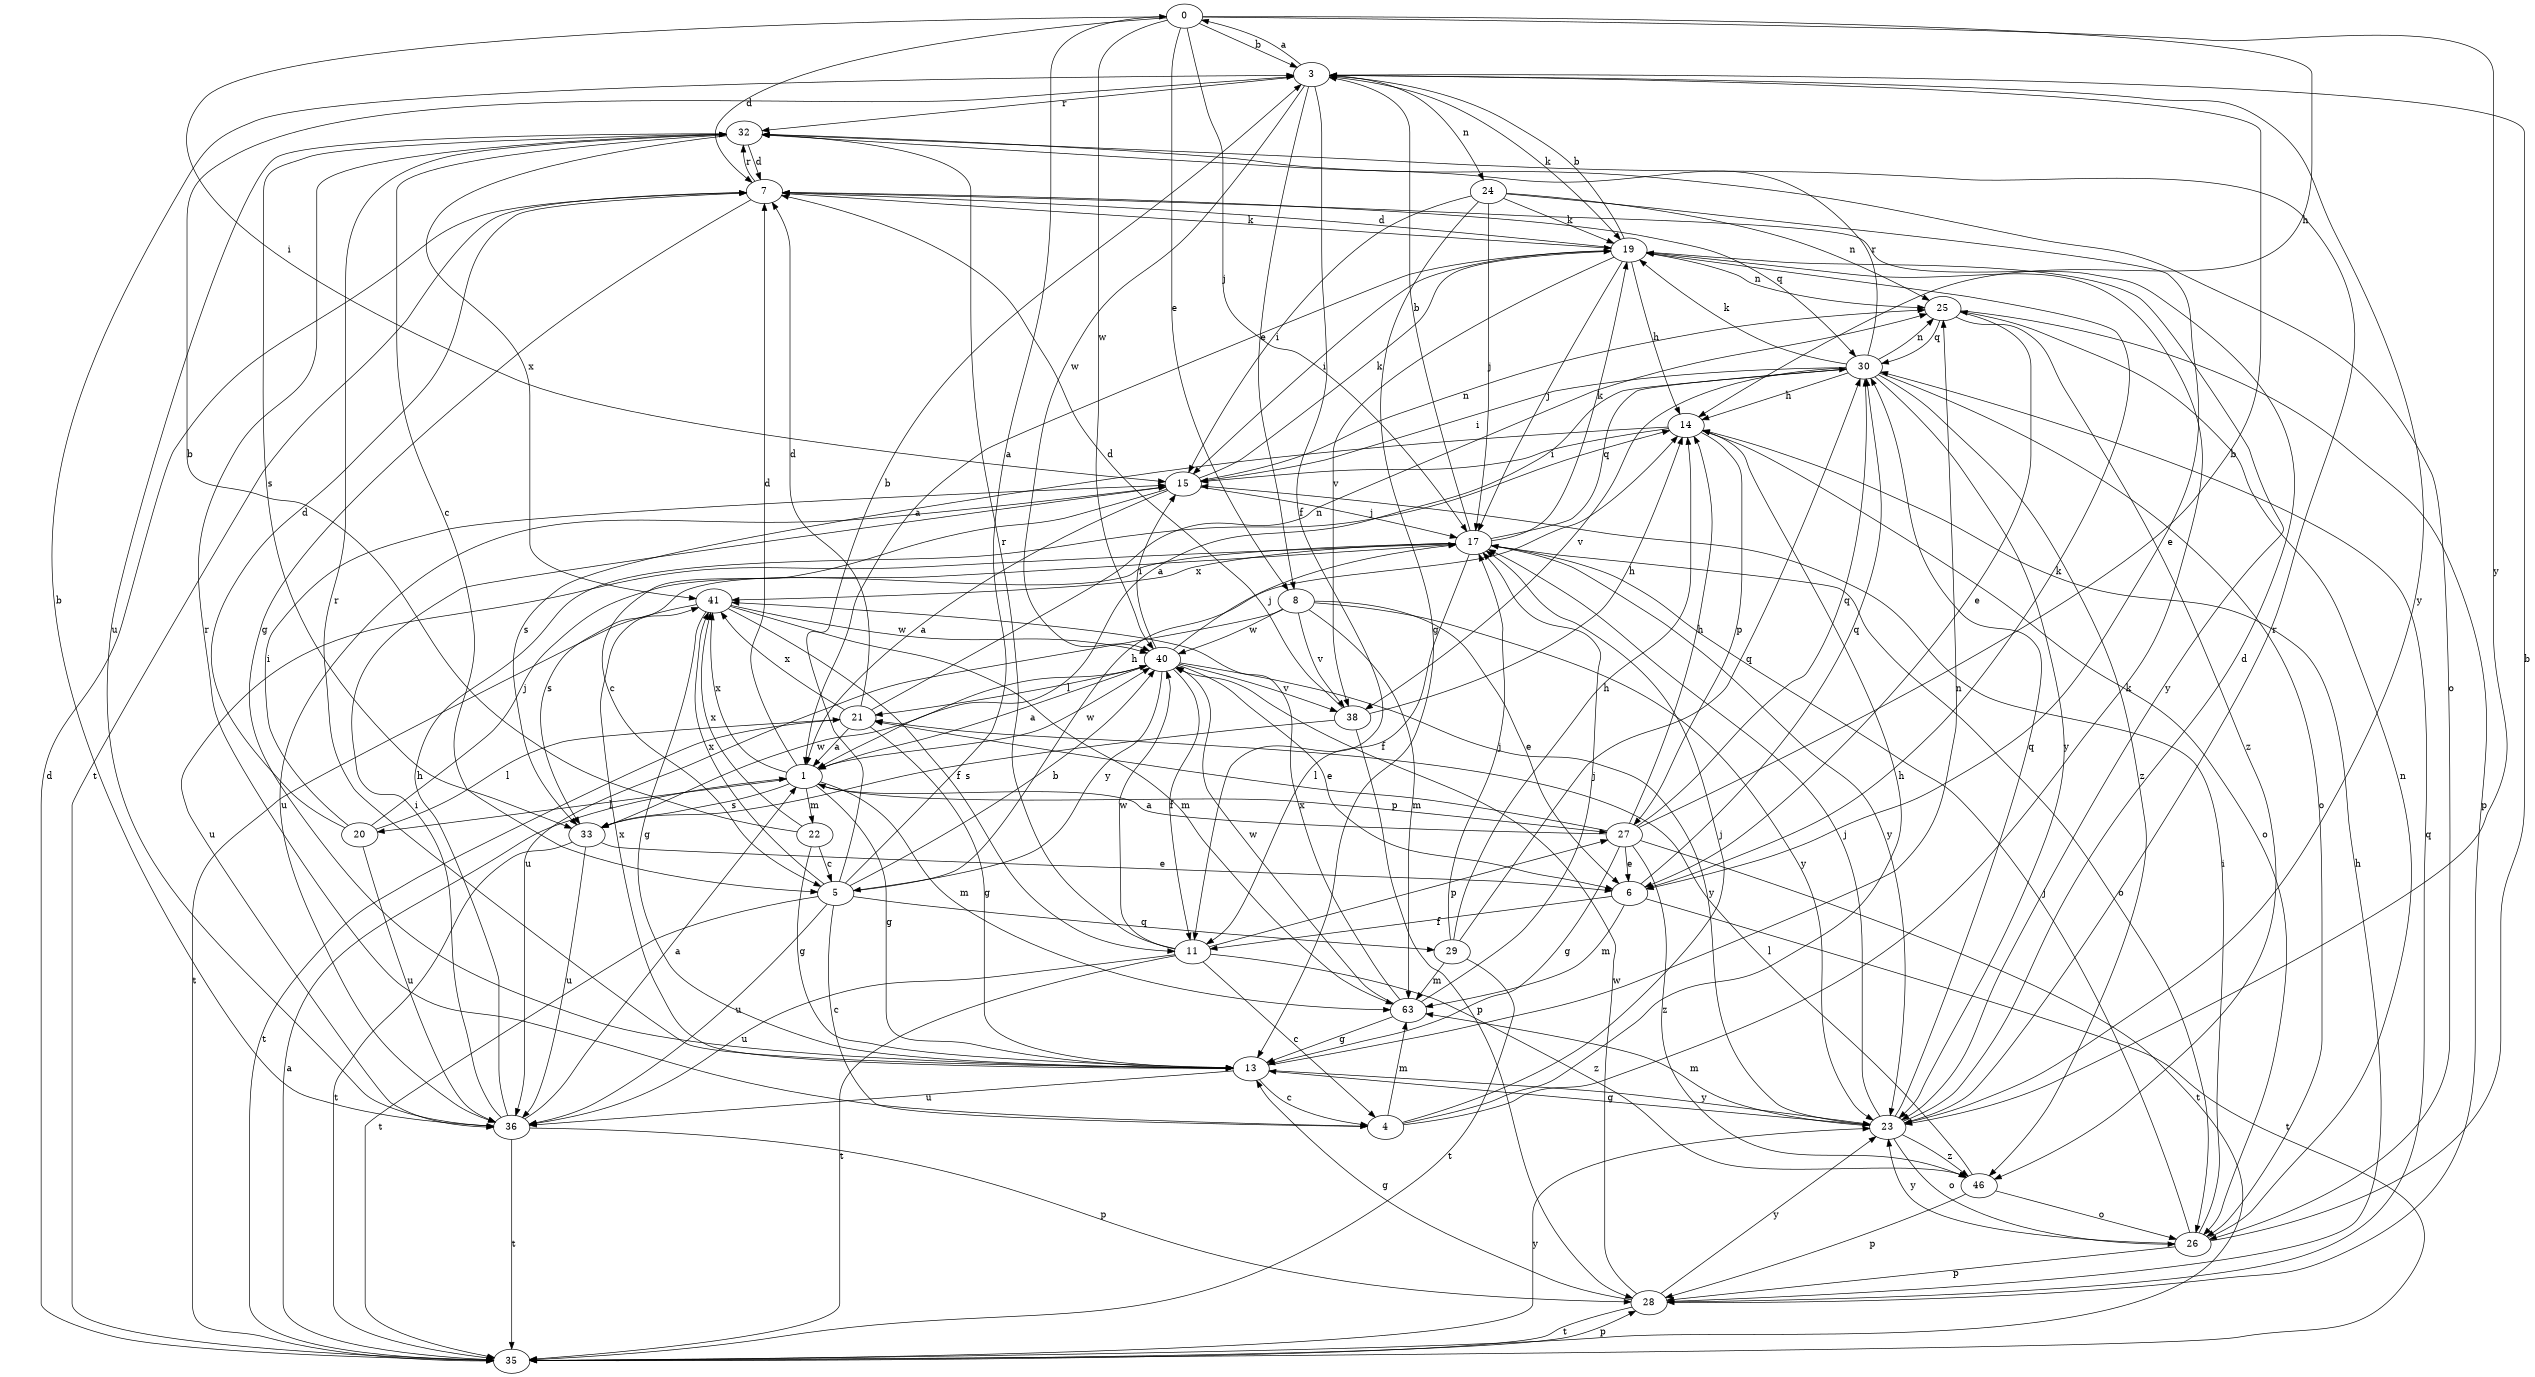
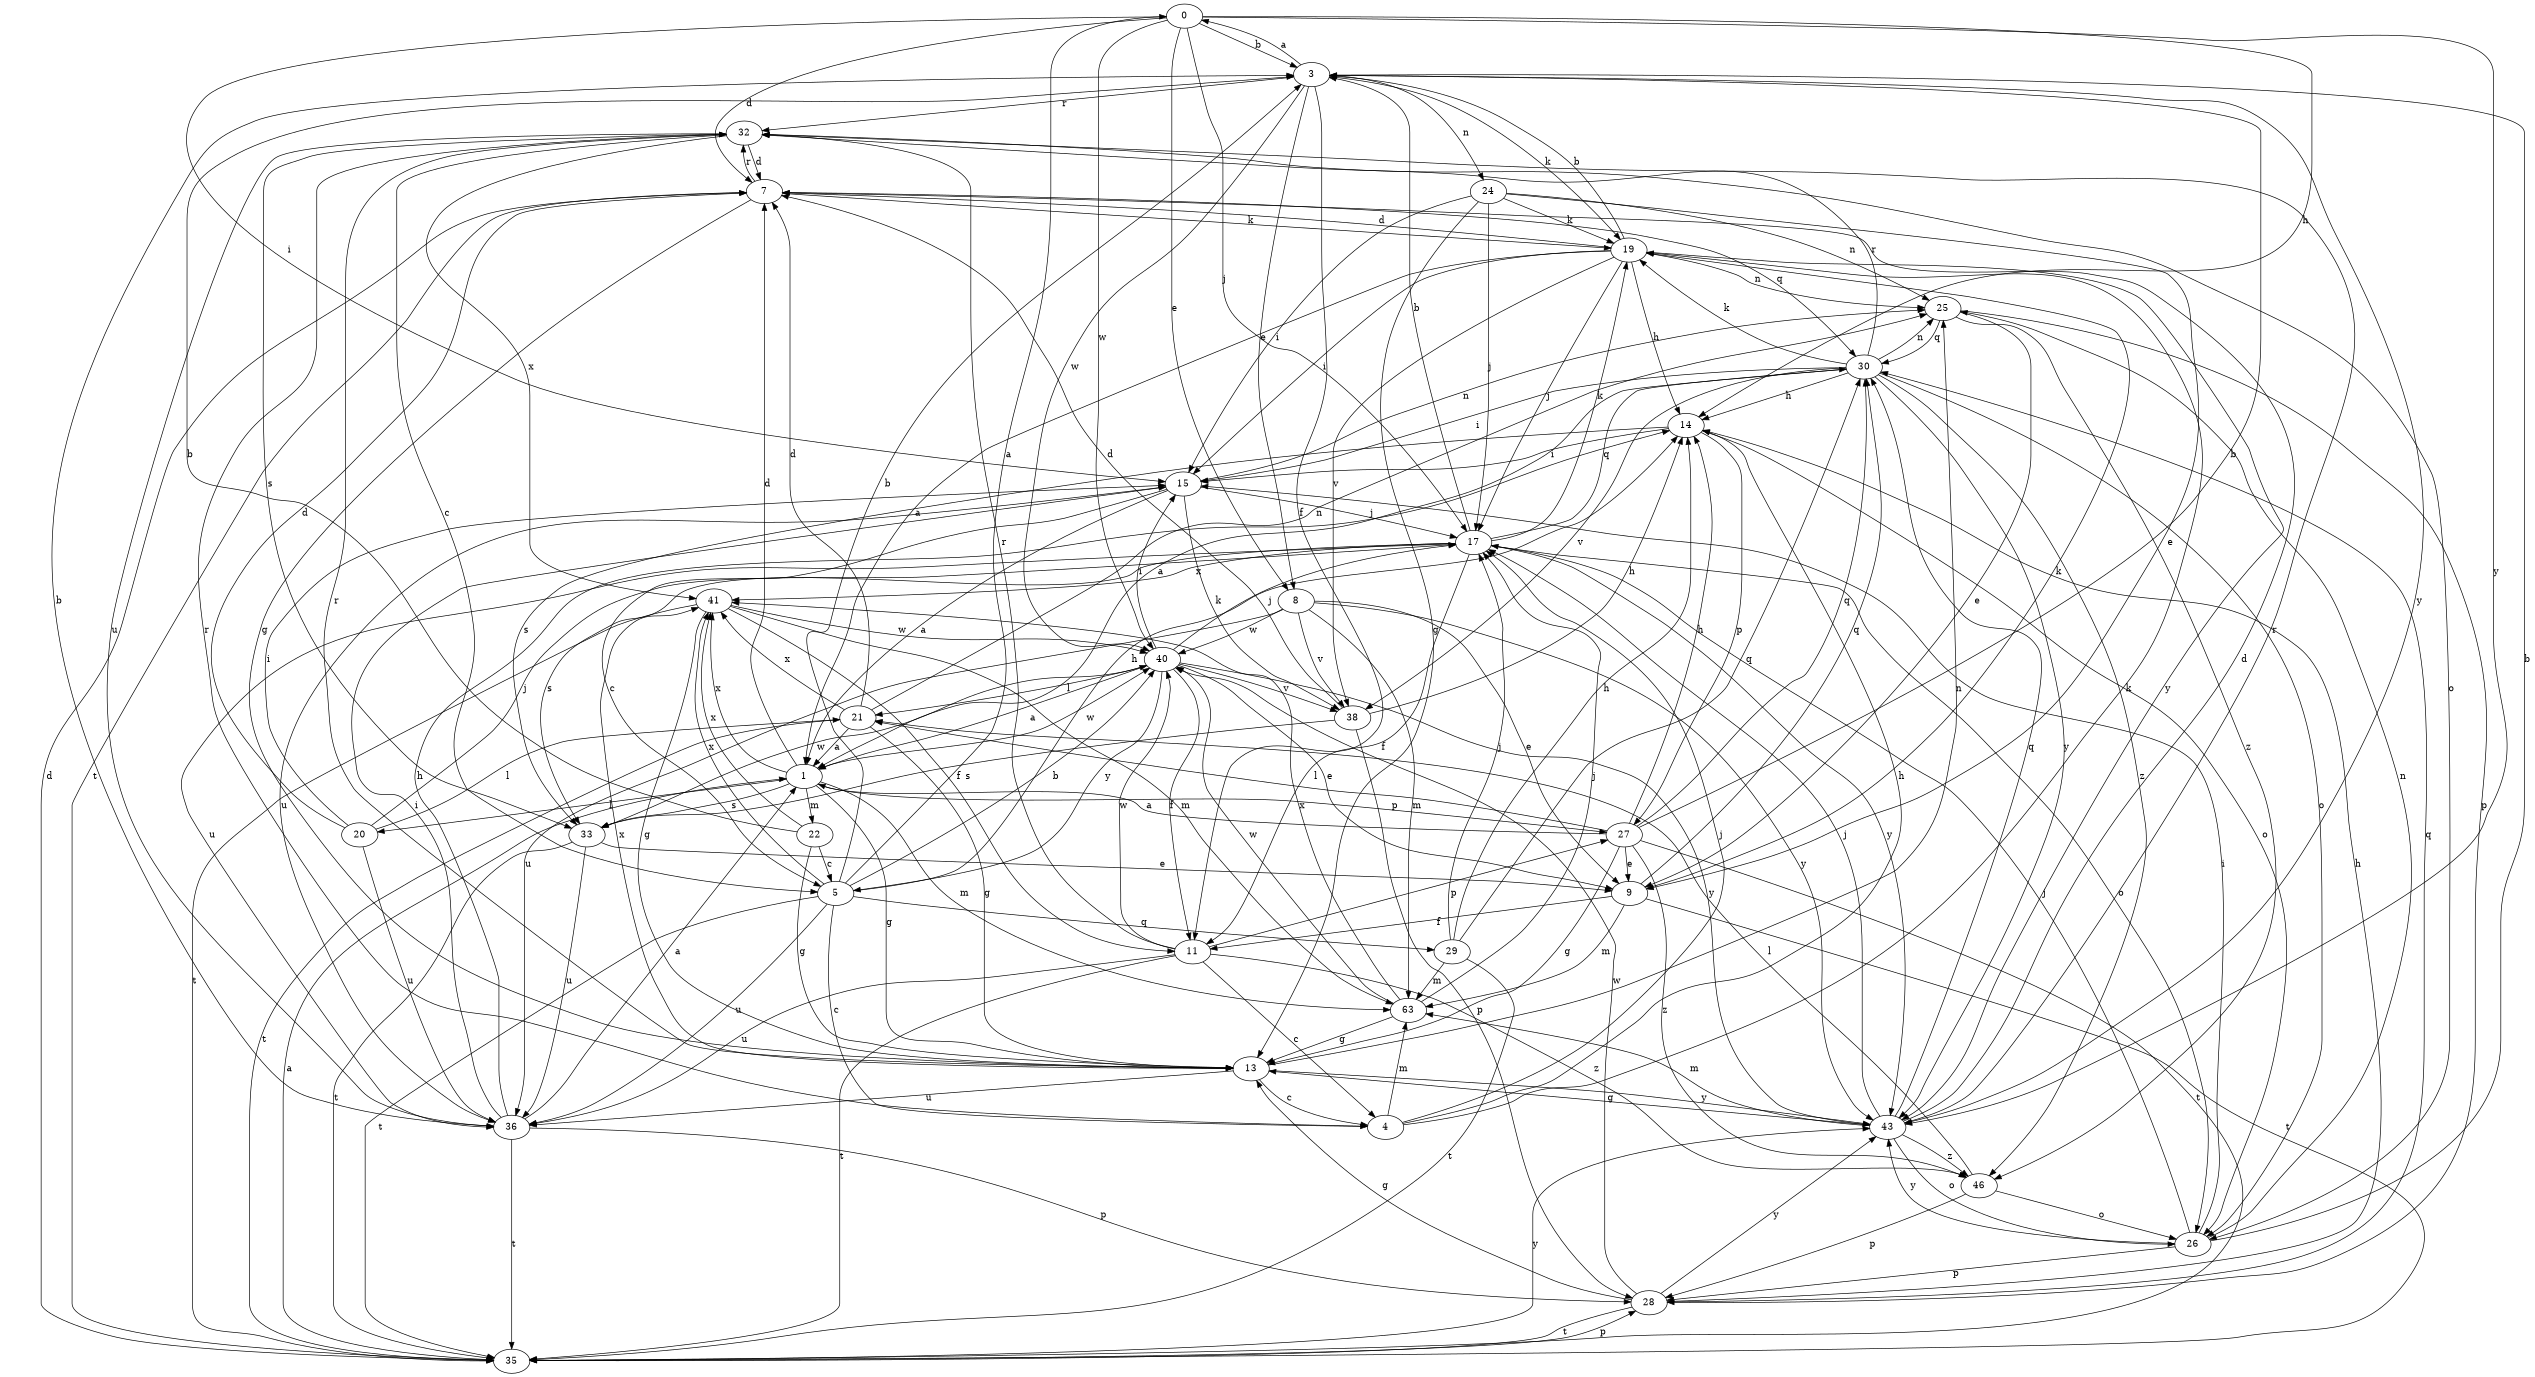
(1397, 340) -> (1220, 621)
(1630, 893) -> (1630, 893)
(1888, 1127) -> (1888, 1127)
